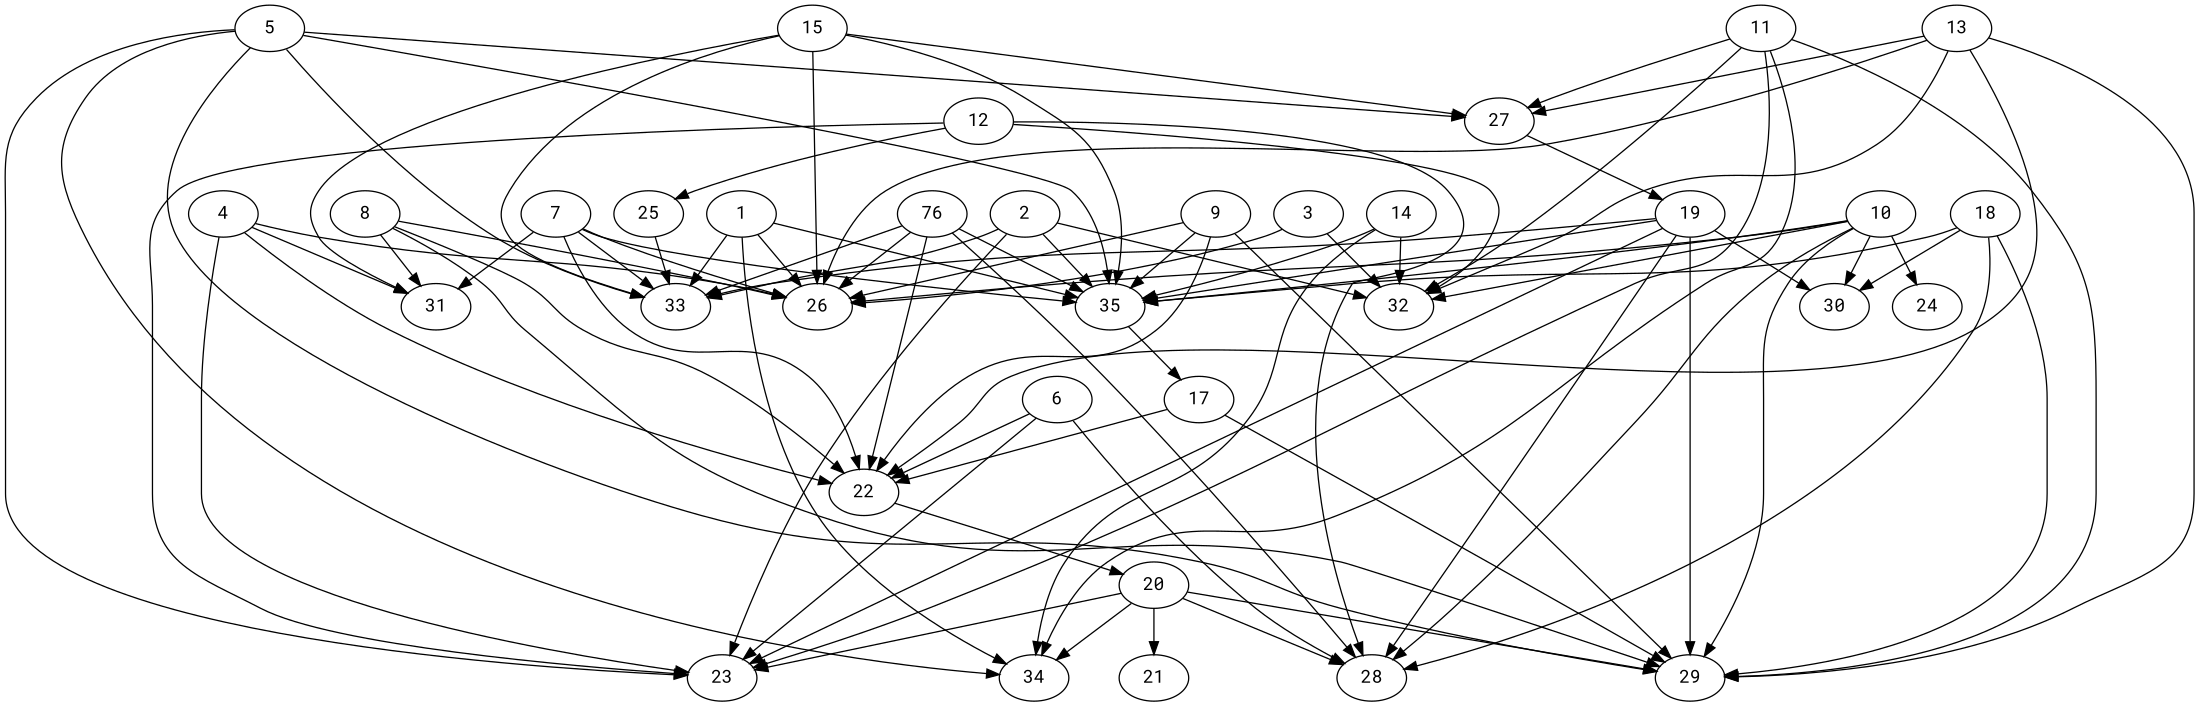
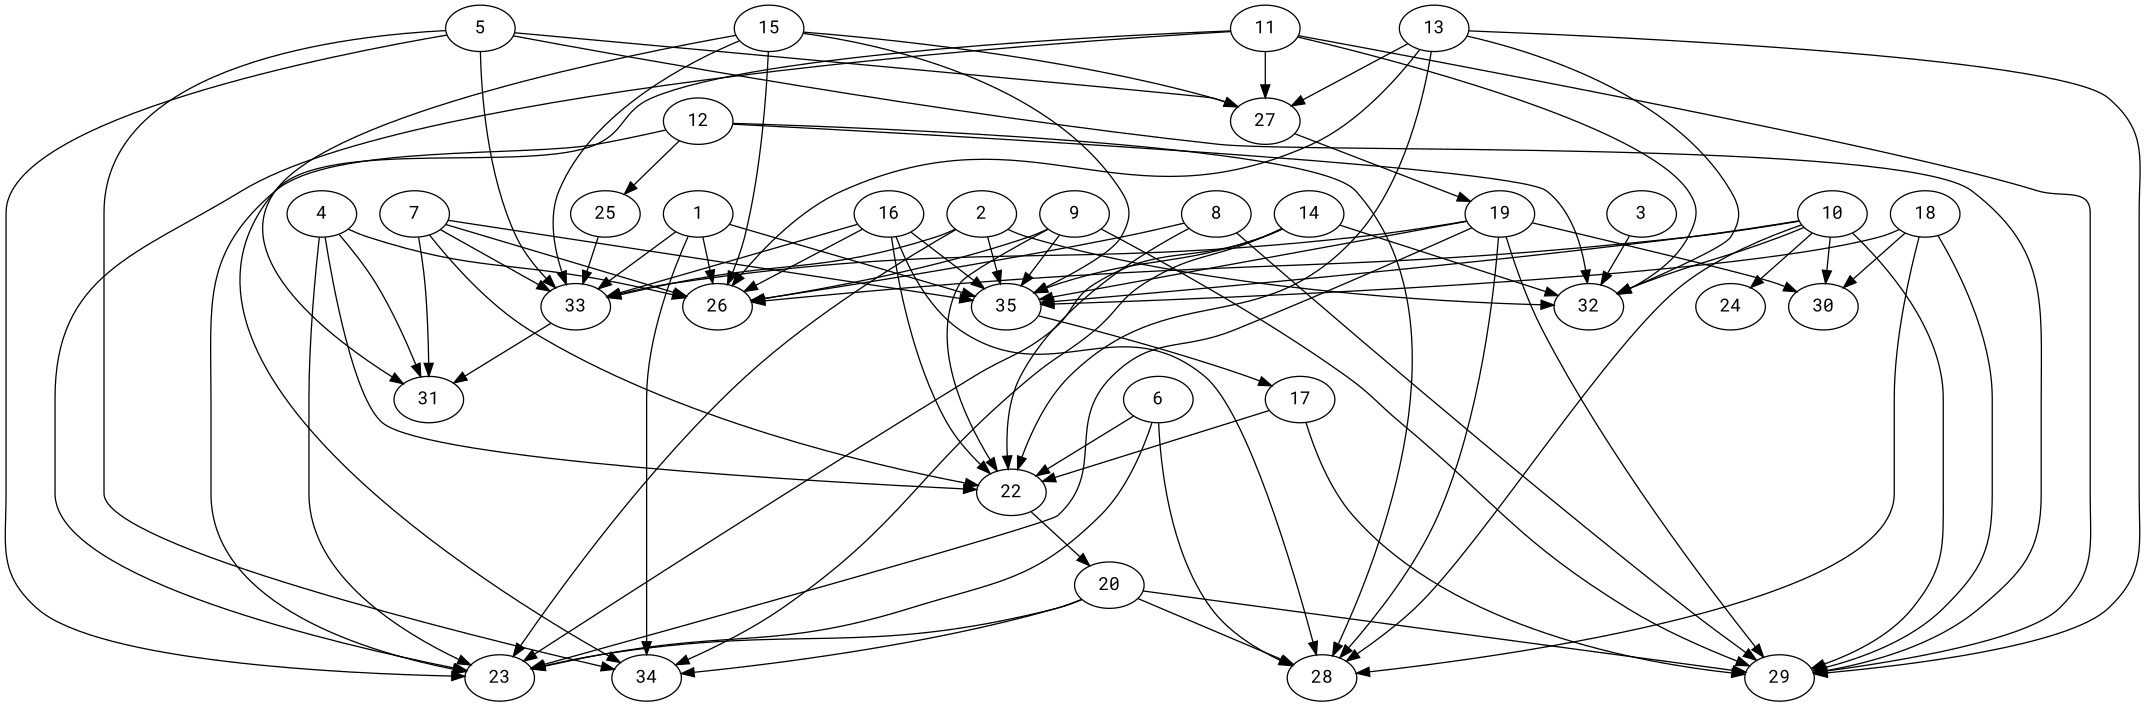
(733, 113) -> none
(932, 214) -> (889, 214)
(398, 257) -> (508, 350)
(1128, 269) -> none
none -> (902, 421)
(1154, 678) -> none
